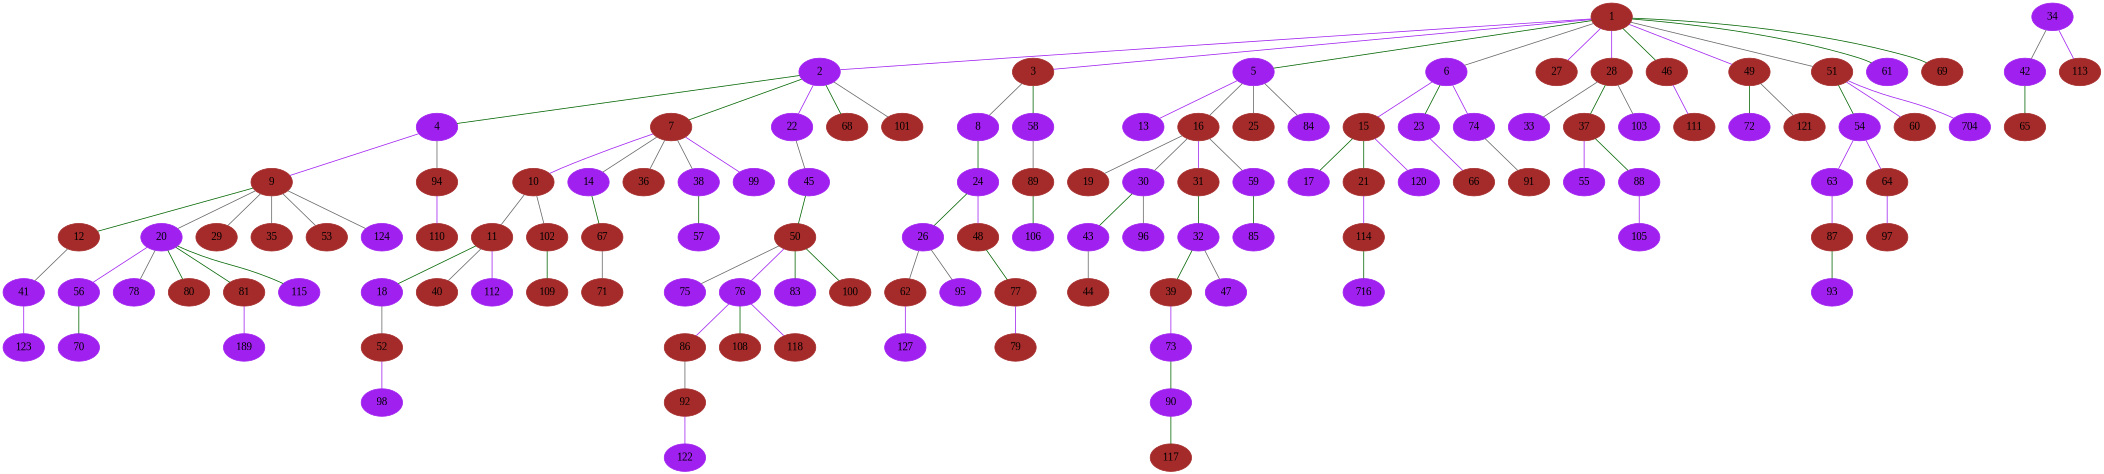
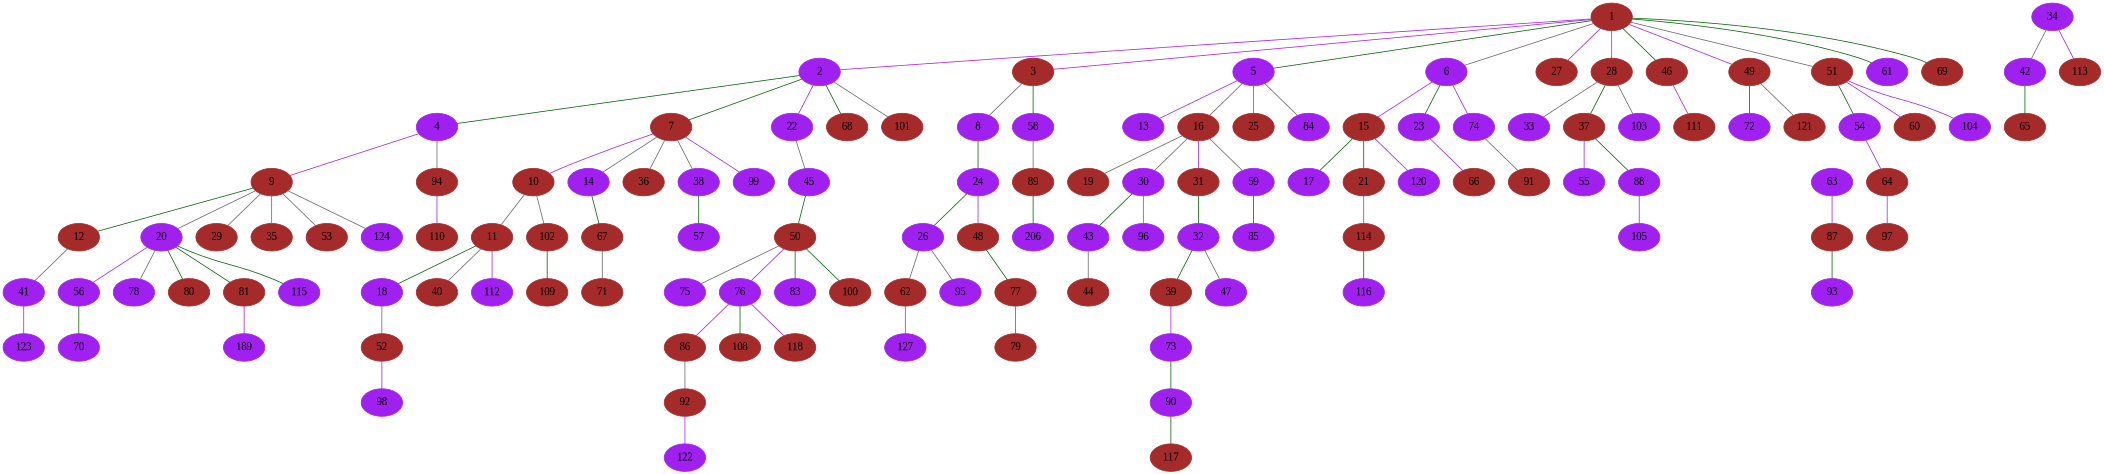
(1970, 127) -> (1970, 127)
(1846, 155) -> none
(1033, 237) -> (1033, 237)
(1364, 292) -> (1364, 292)
